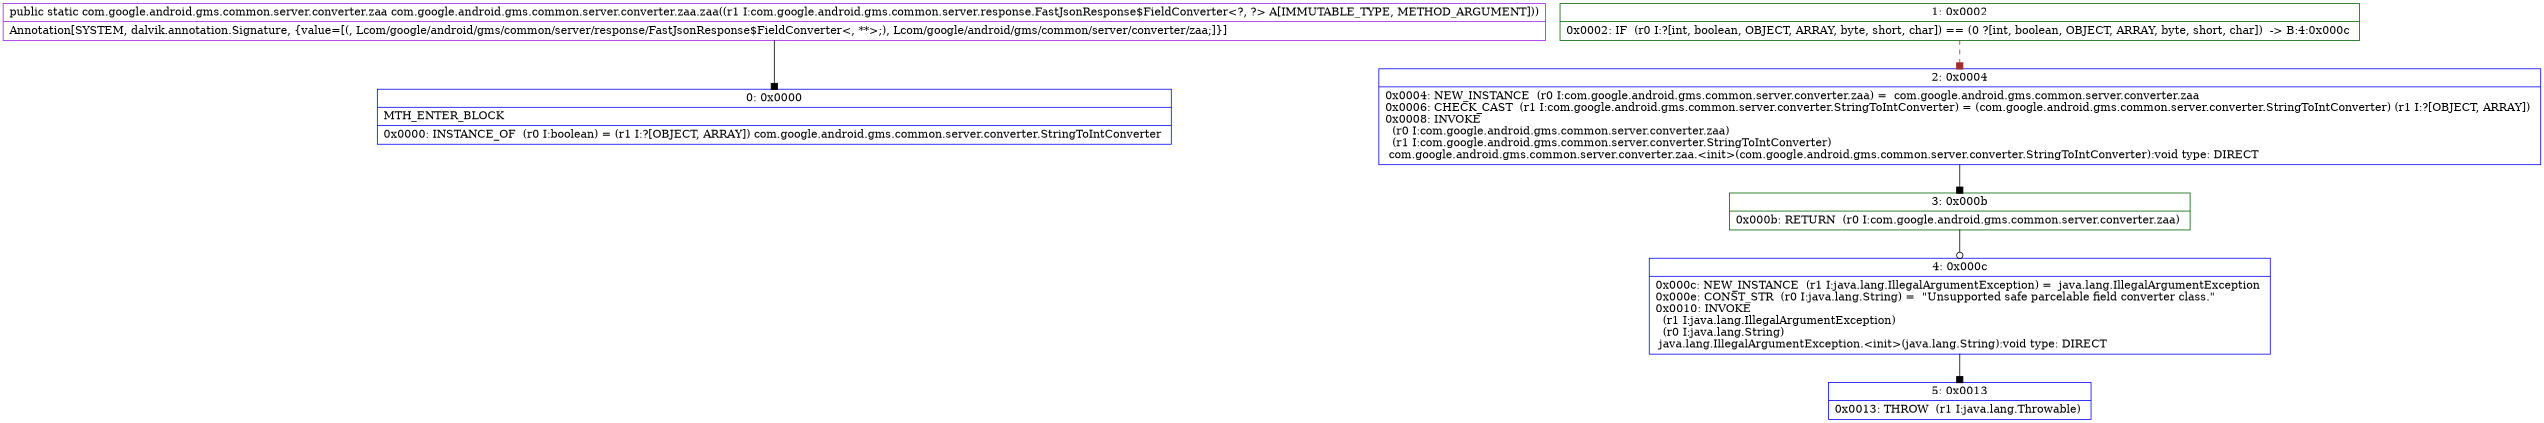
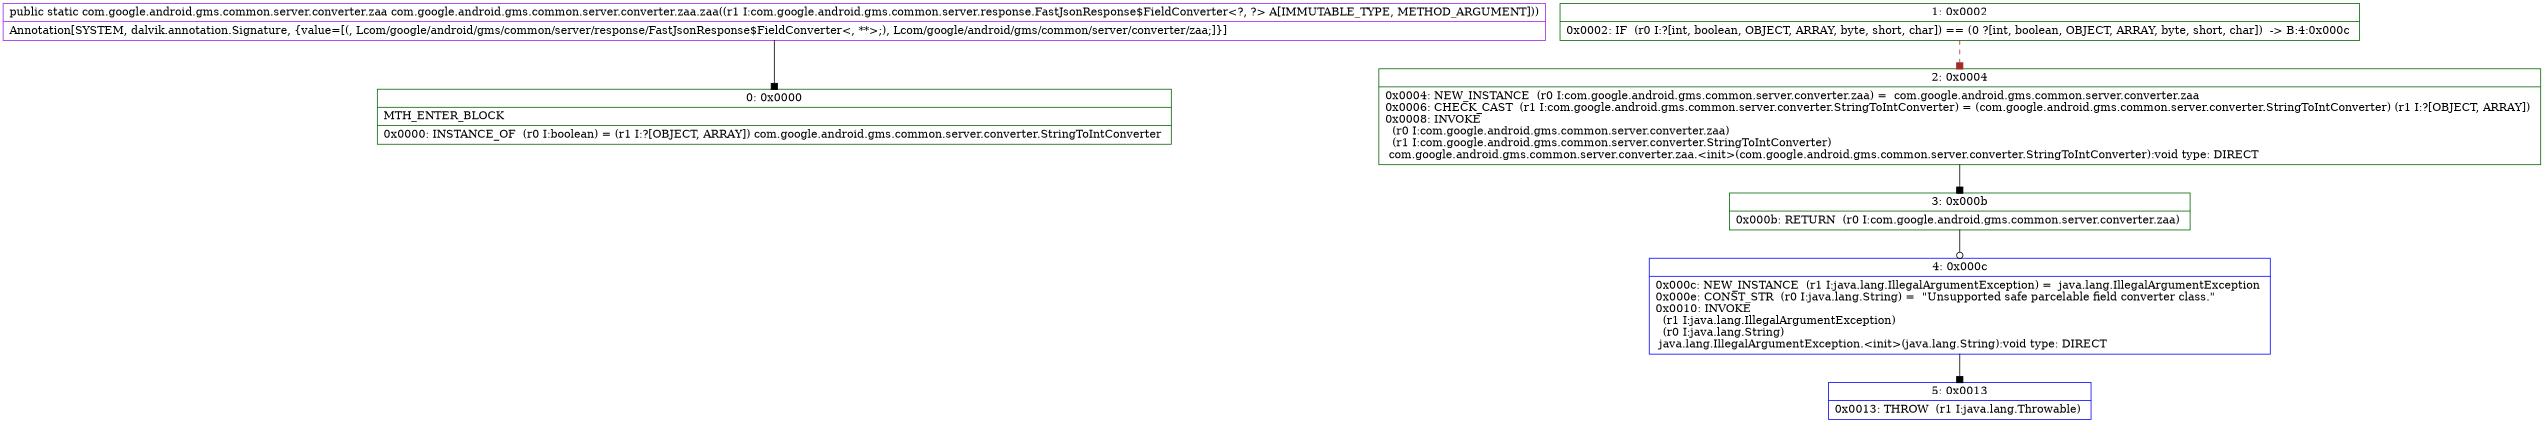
(774, 117) -> (774, 117)
(1960, 117) -> (1960, 117)
